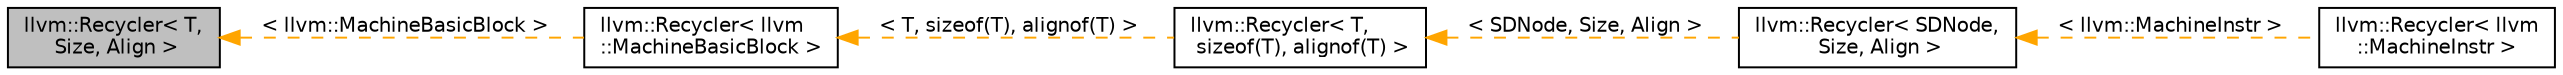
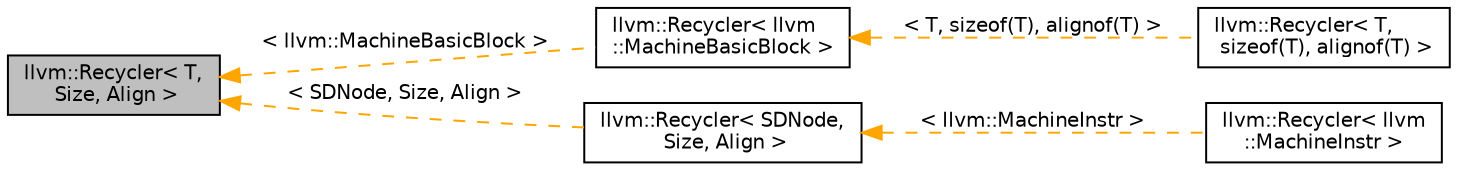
(1593, 38) -> (412, 118)
